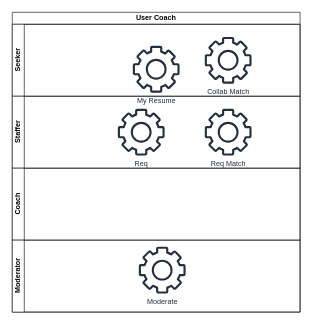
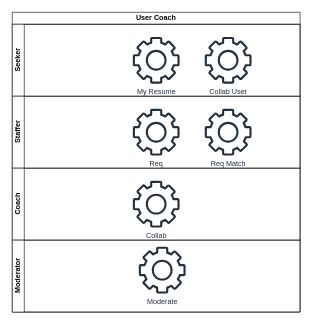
(156, 69) -> (156, 60)
(229, 92) -> (229, 92)
(141, 132) -> (156, 132)
none -> (156, 204)
